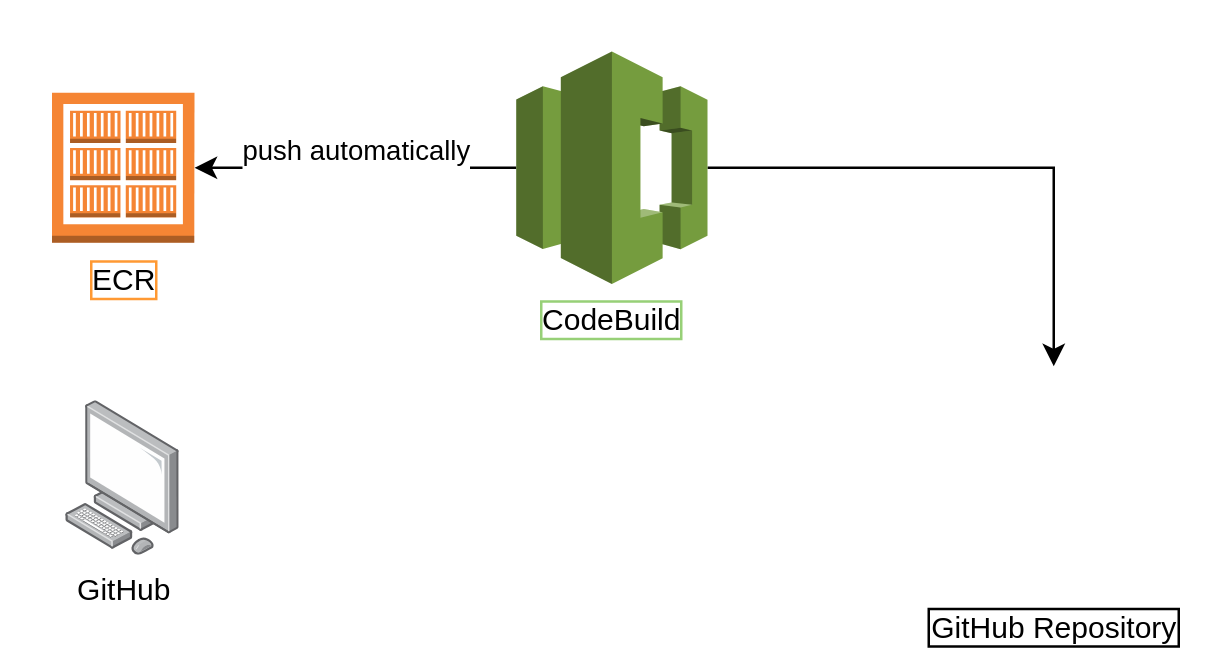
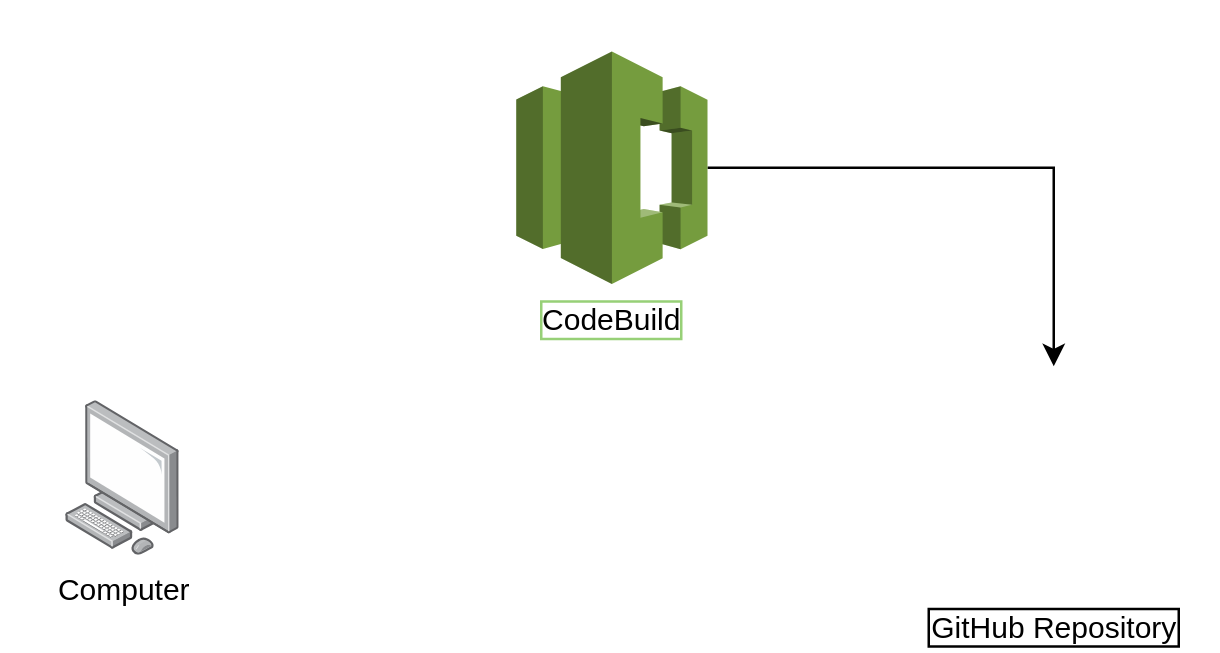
(123, 168) -> none
(492, 168) -> none
(125, 592) -> (125, 592)
